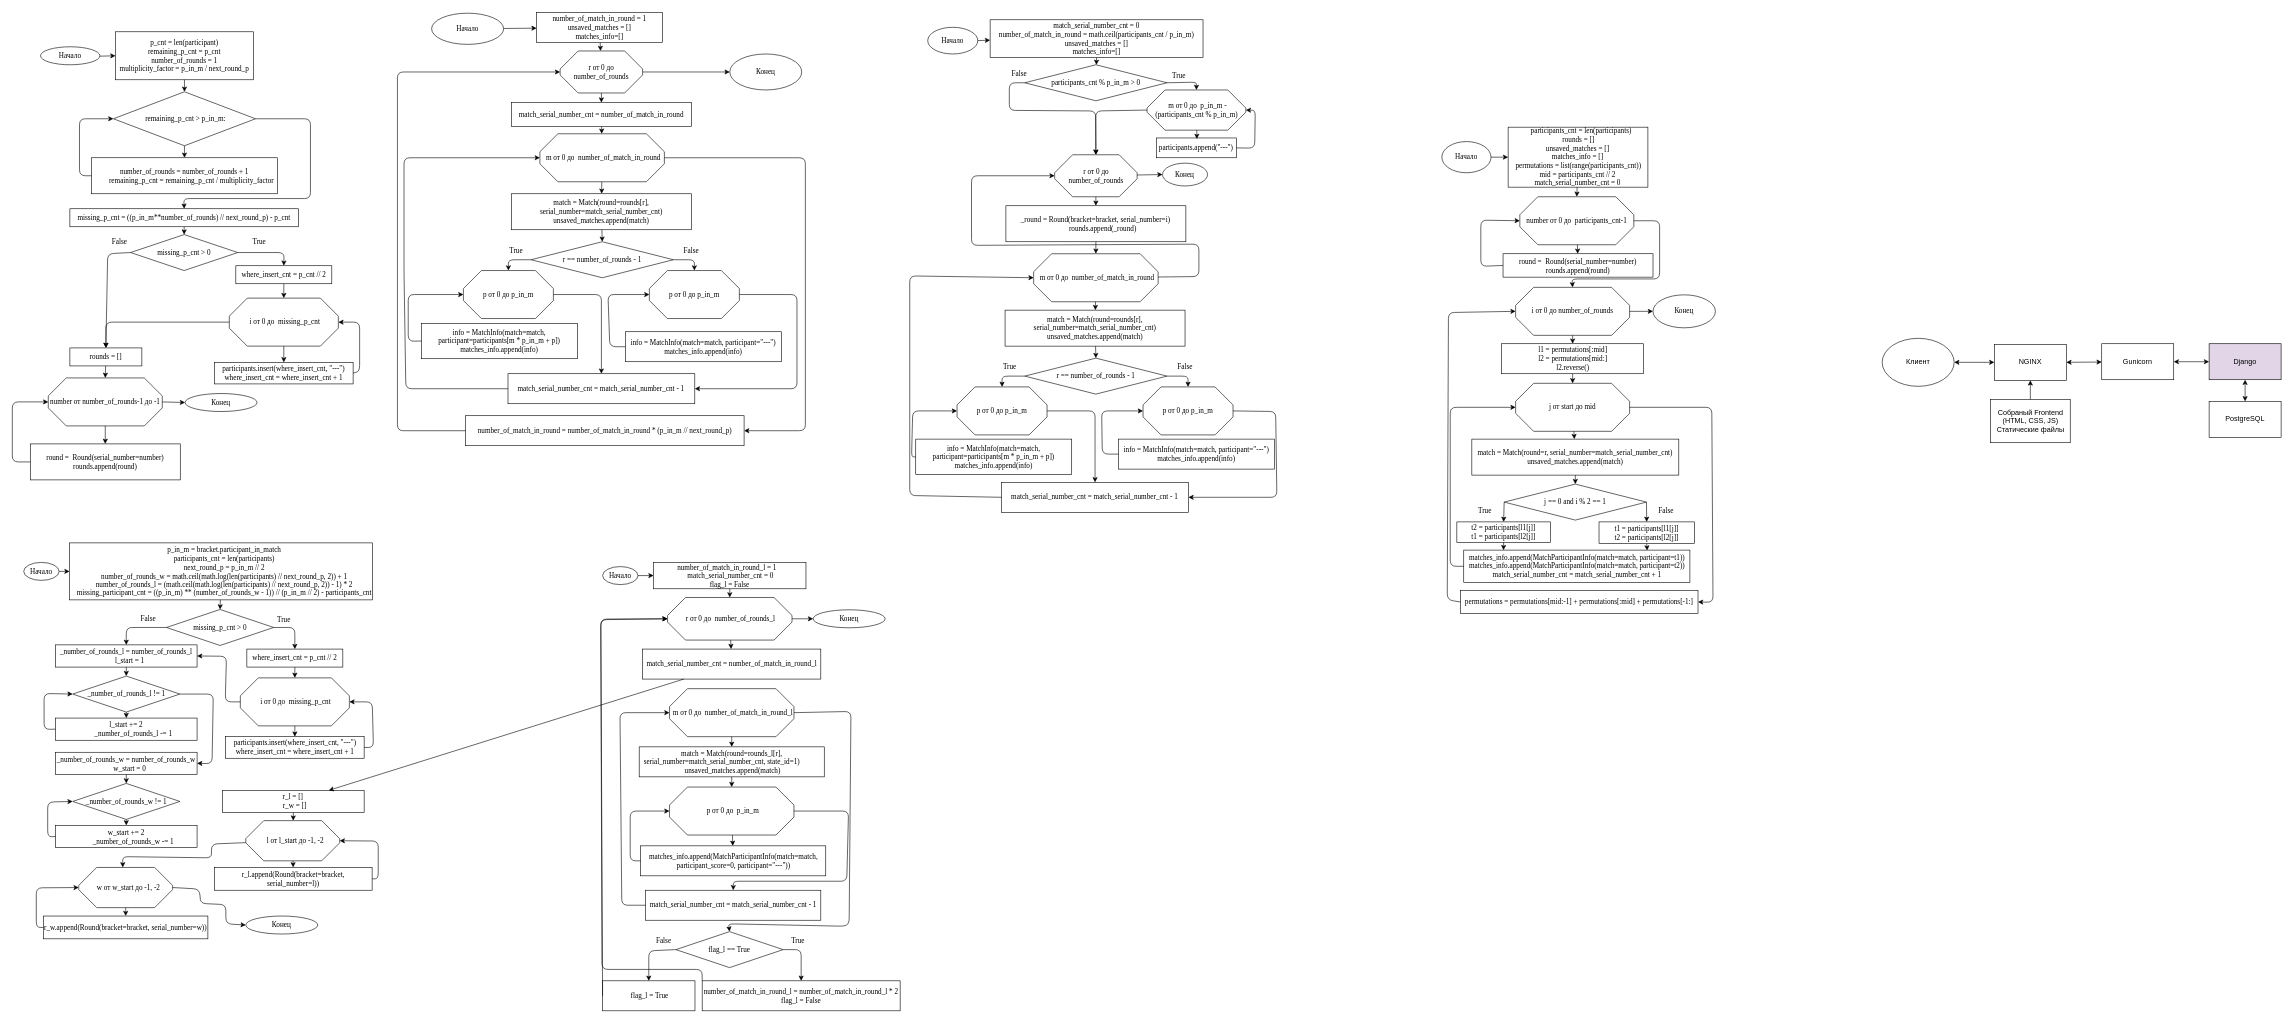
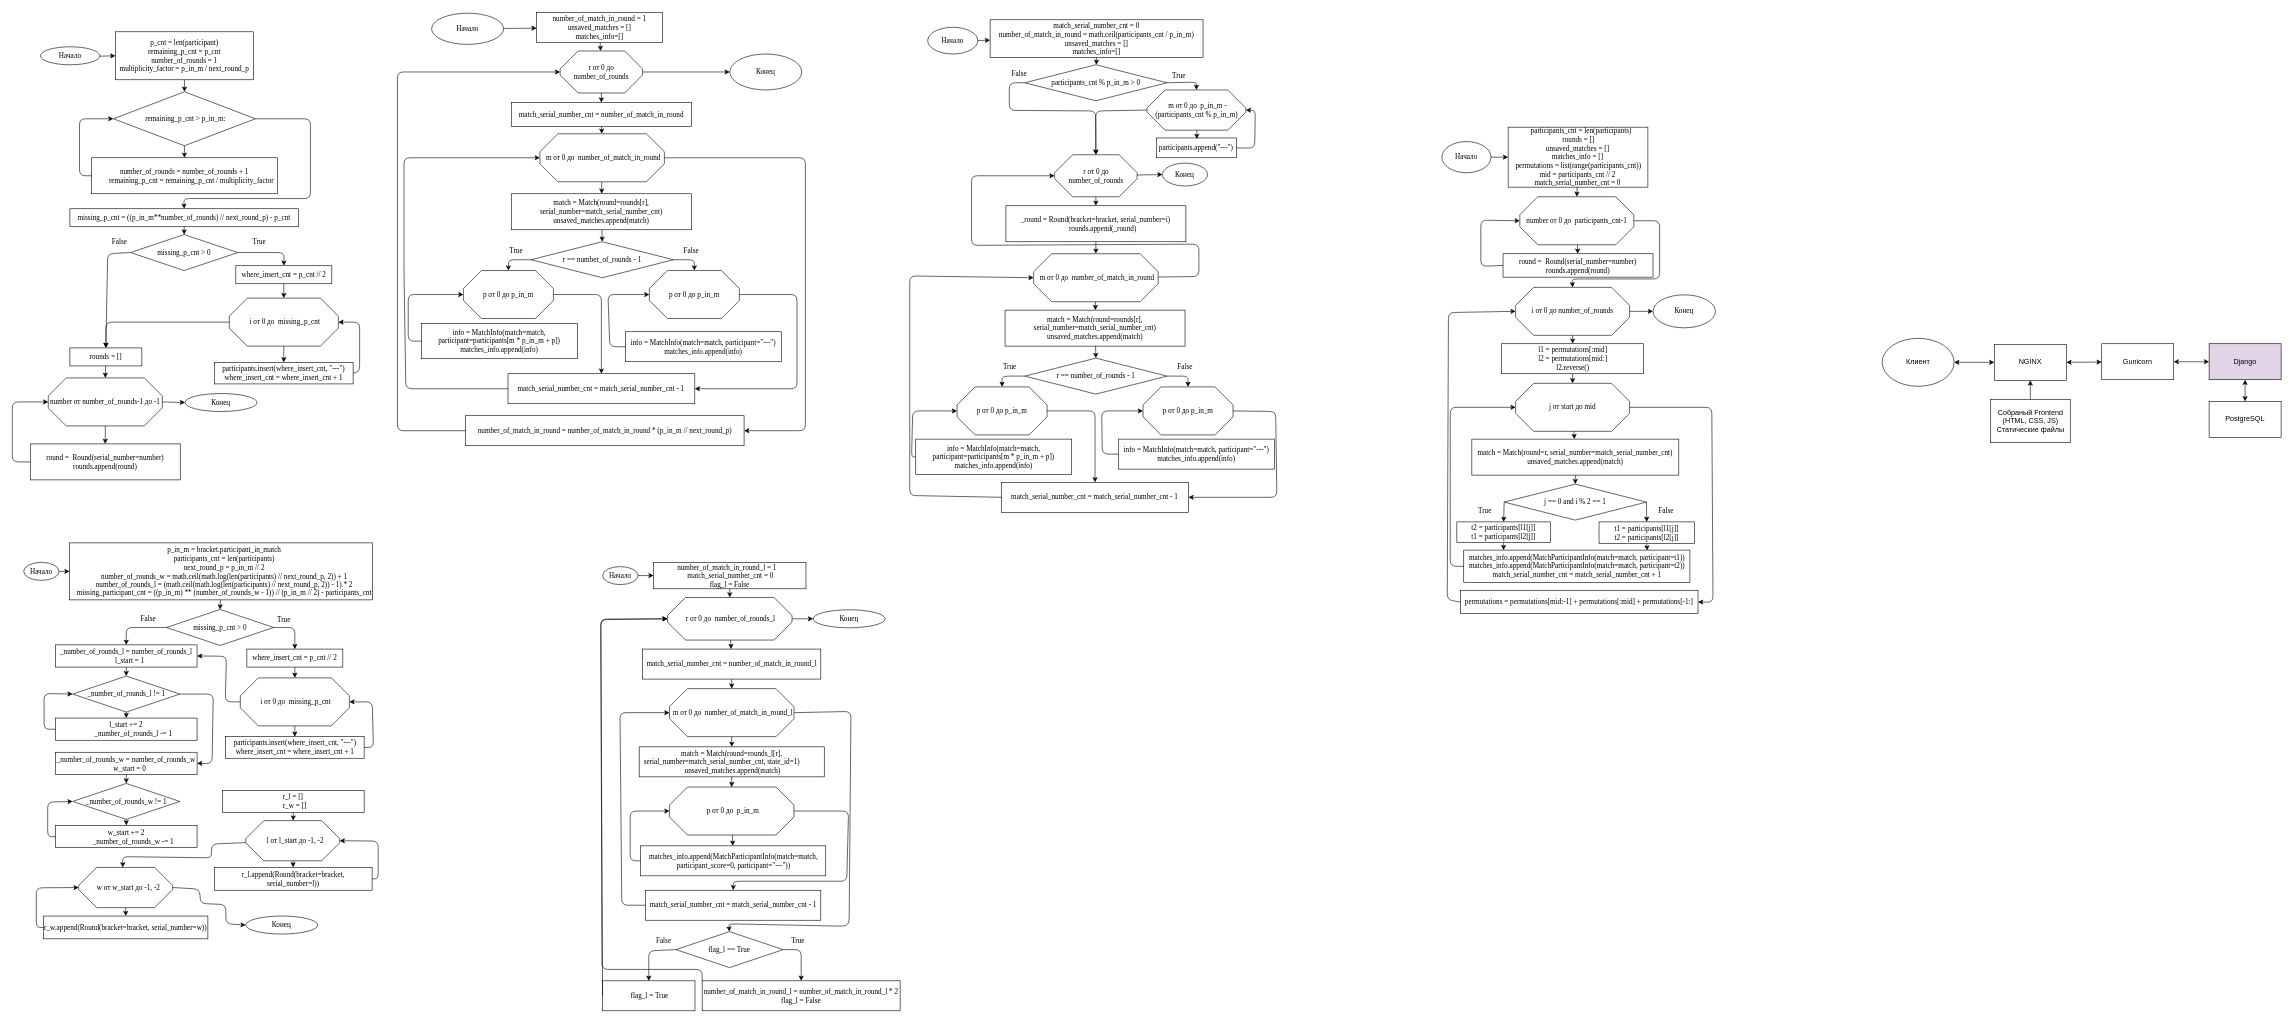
(507, 734) -> (732, 684)
